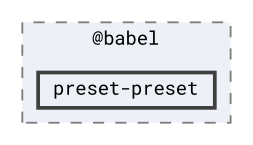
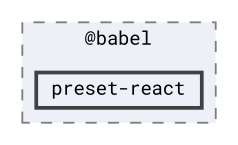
(126, 90) -> (119, 90)
